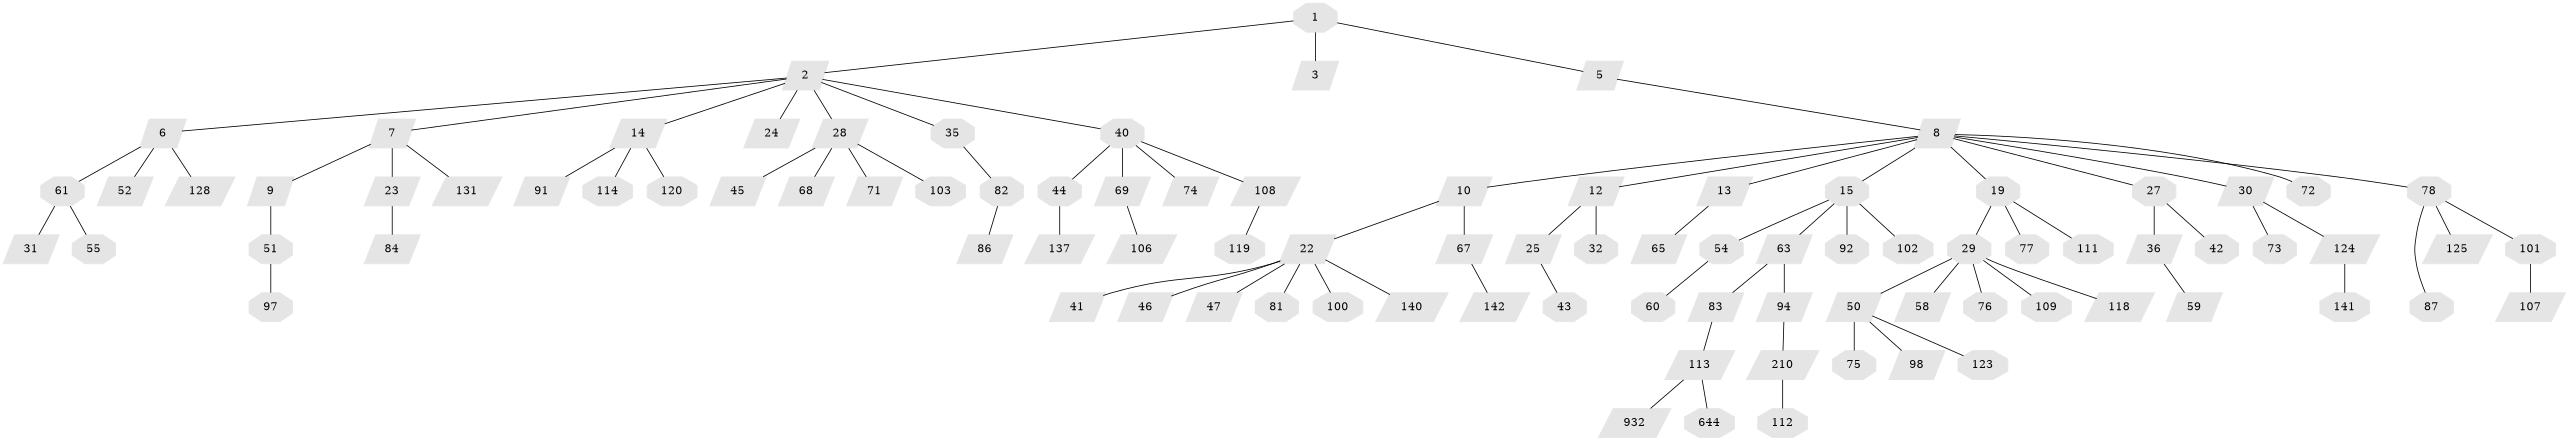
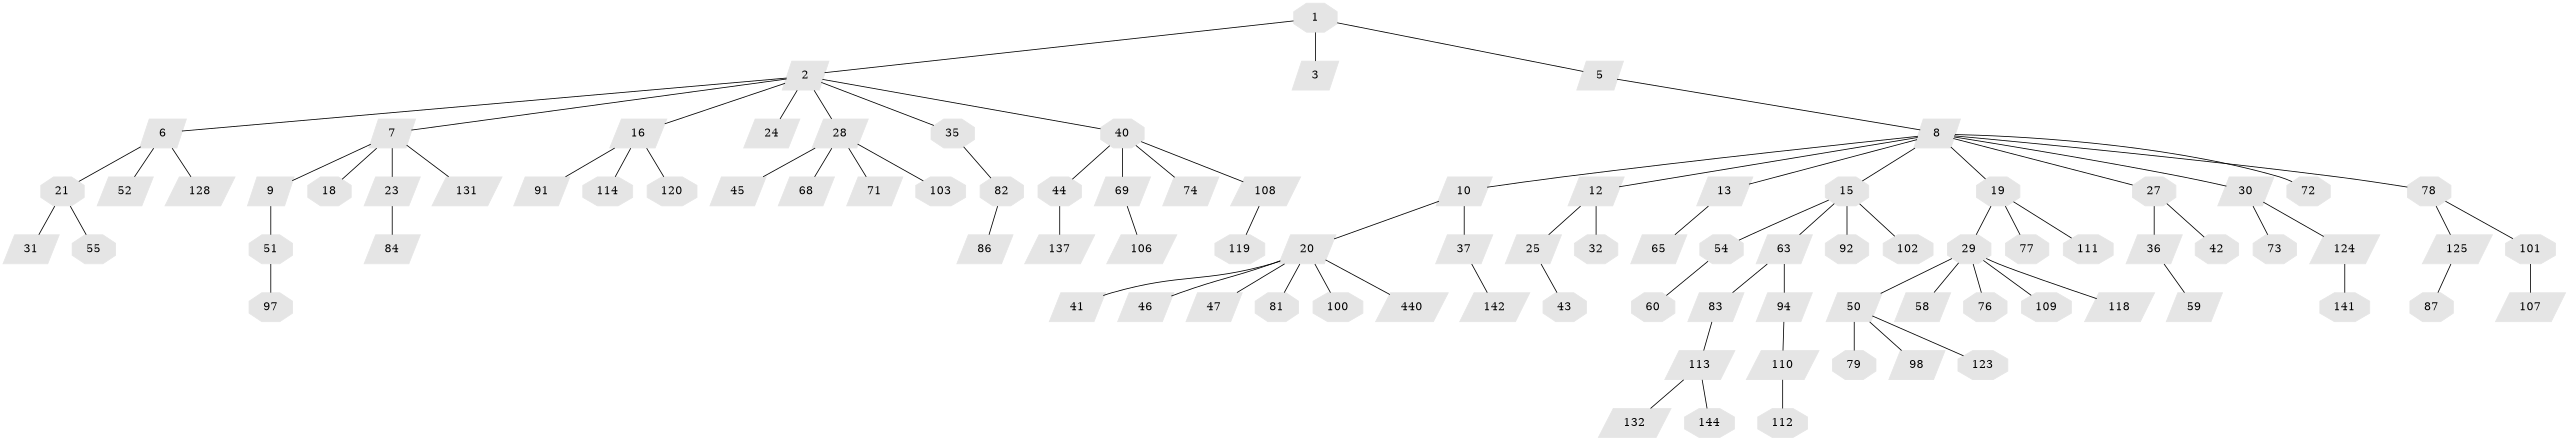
(638, 133) -> (638, 133)
(63, 191) -> (63, 191)
none -> (329, 191)
(1307, 249) -> (1307, 249)
(1464, 249) -> (1464, 249)
(2415, 250) -> (2444, 278)
(1412, 307) -> (1412, 307)
(1783, 365) -> (1783, 365)
(1854, 365) -> (1854, 365)
(1635, 423) -> (1635, 423)
(1709, 423) -> (1709, 423)
